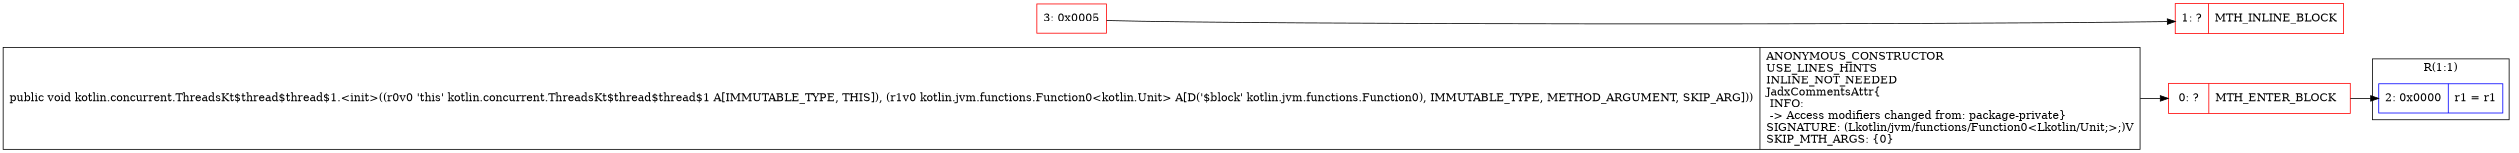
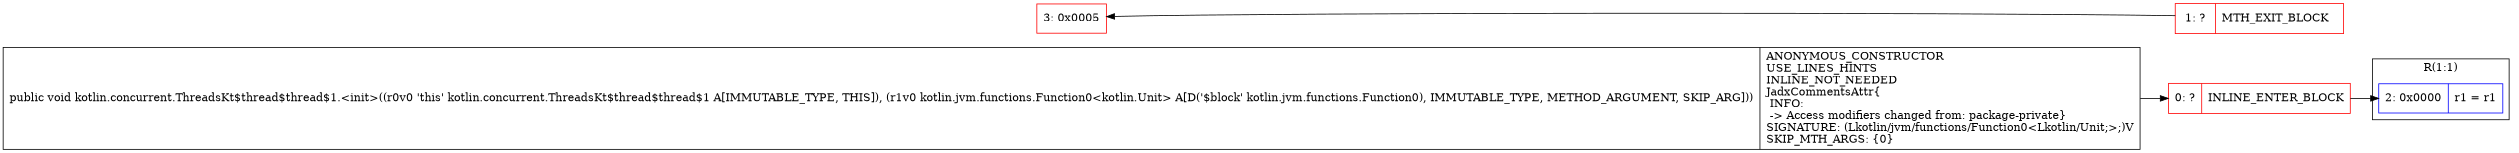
(2276, 18) -> (2276, 18)
(1637, 24) -> (1645, 13)
(2276, 98) -> (2276, 98)
